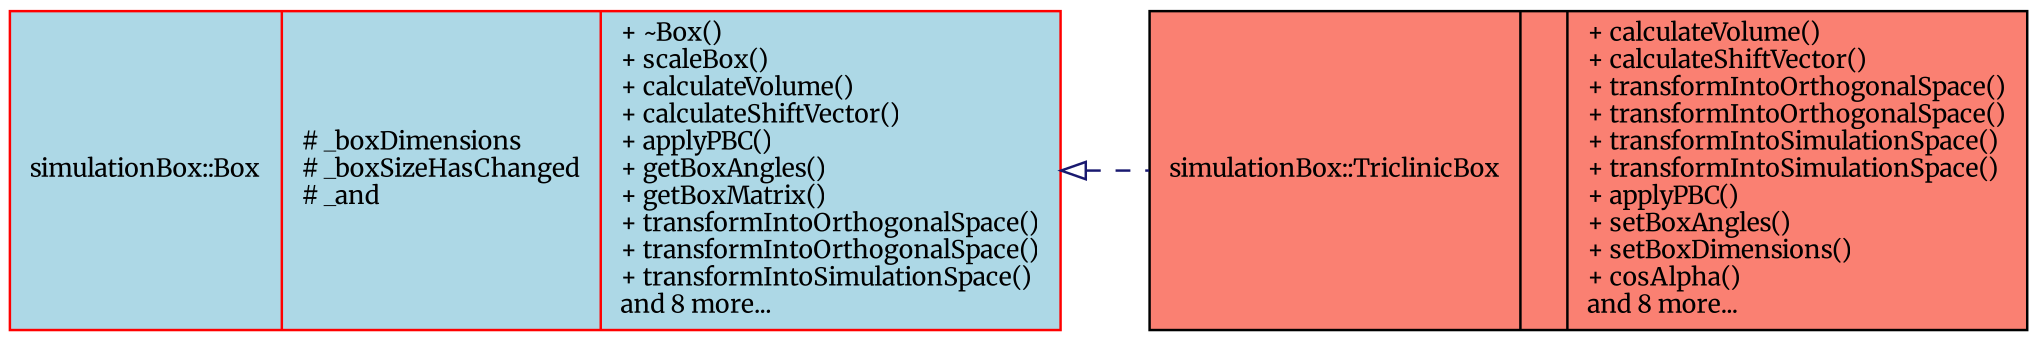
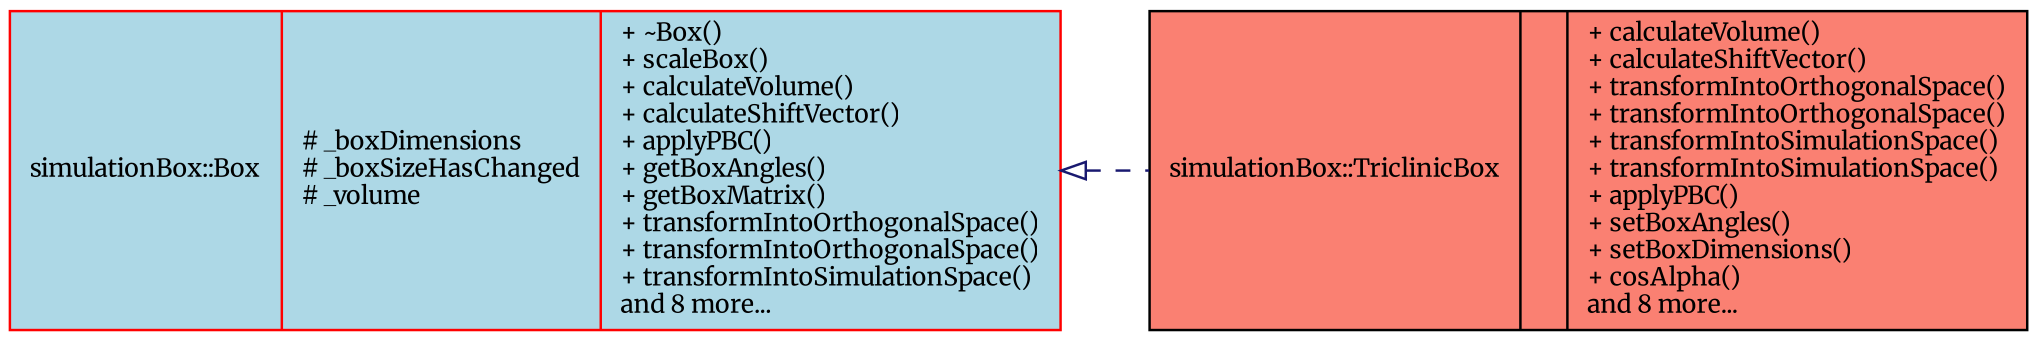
(341, 197) -> (362, 197)
